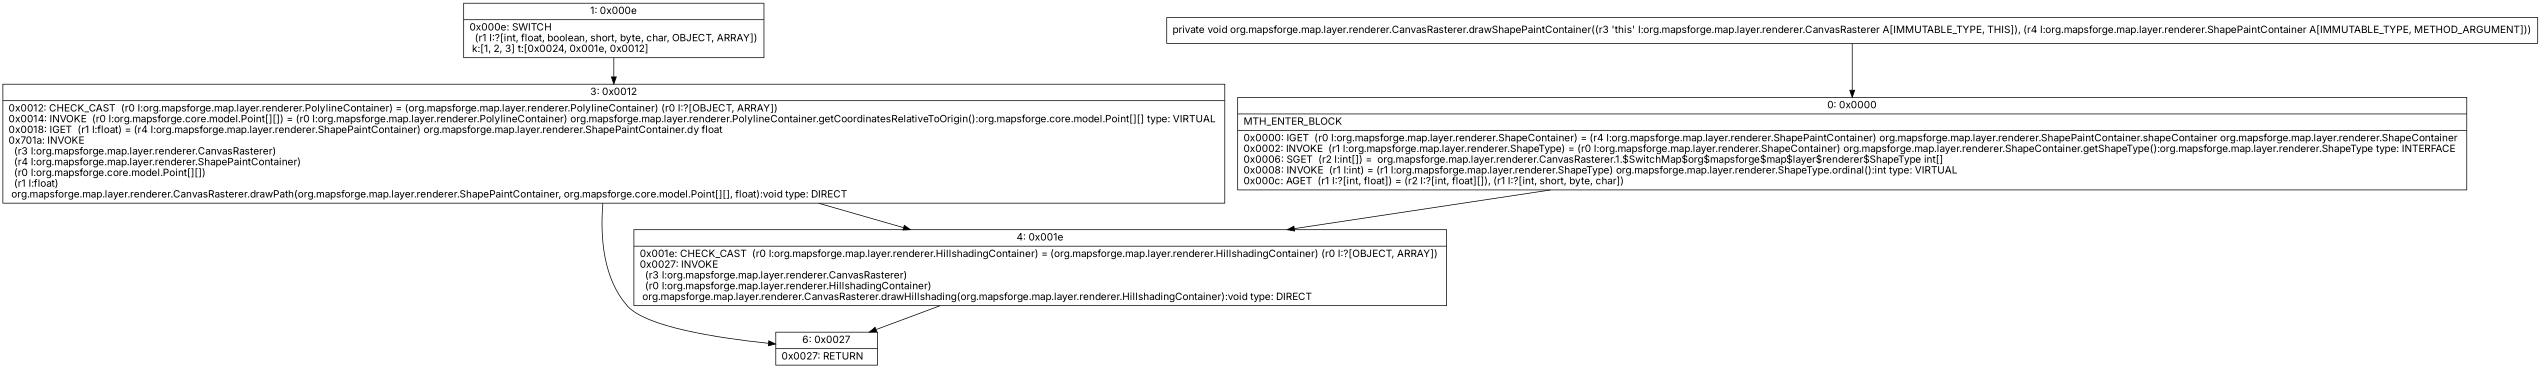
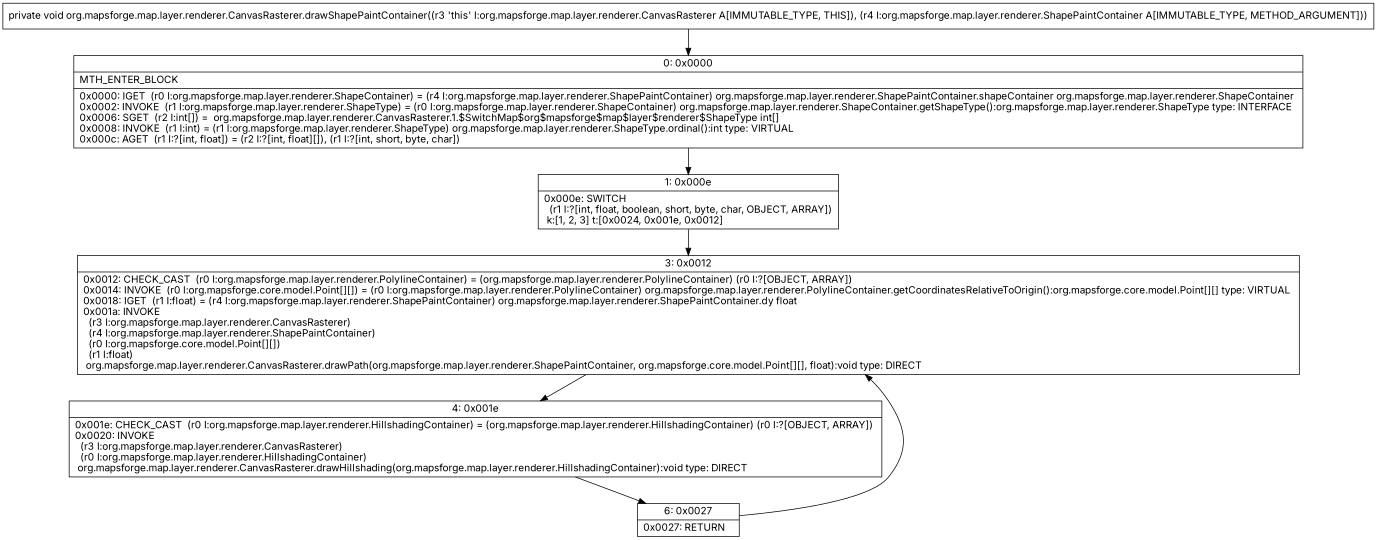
(49, 141) -> (124, 312)
(1422, 209) -> (688, 158)
(682, 265) -> (118, 436)
(644, 317) -> (870, 490)
